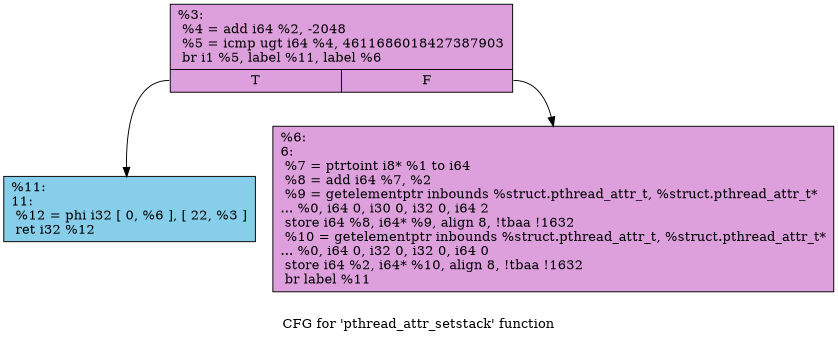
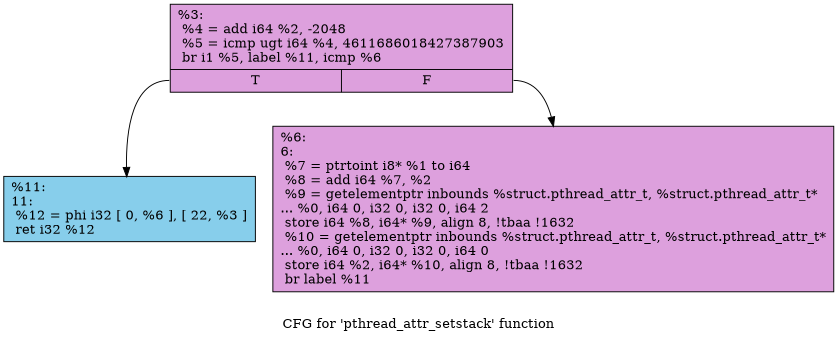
(280, 58) -> (280, 58)
(385, 209) -> (385, 209)
